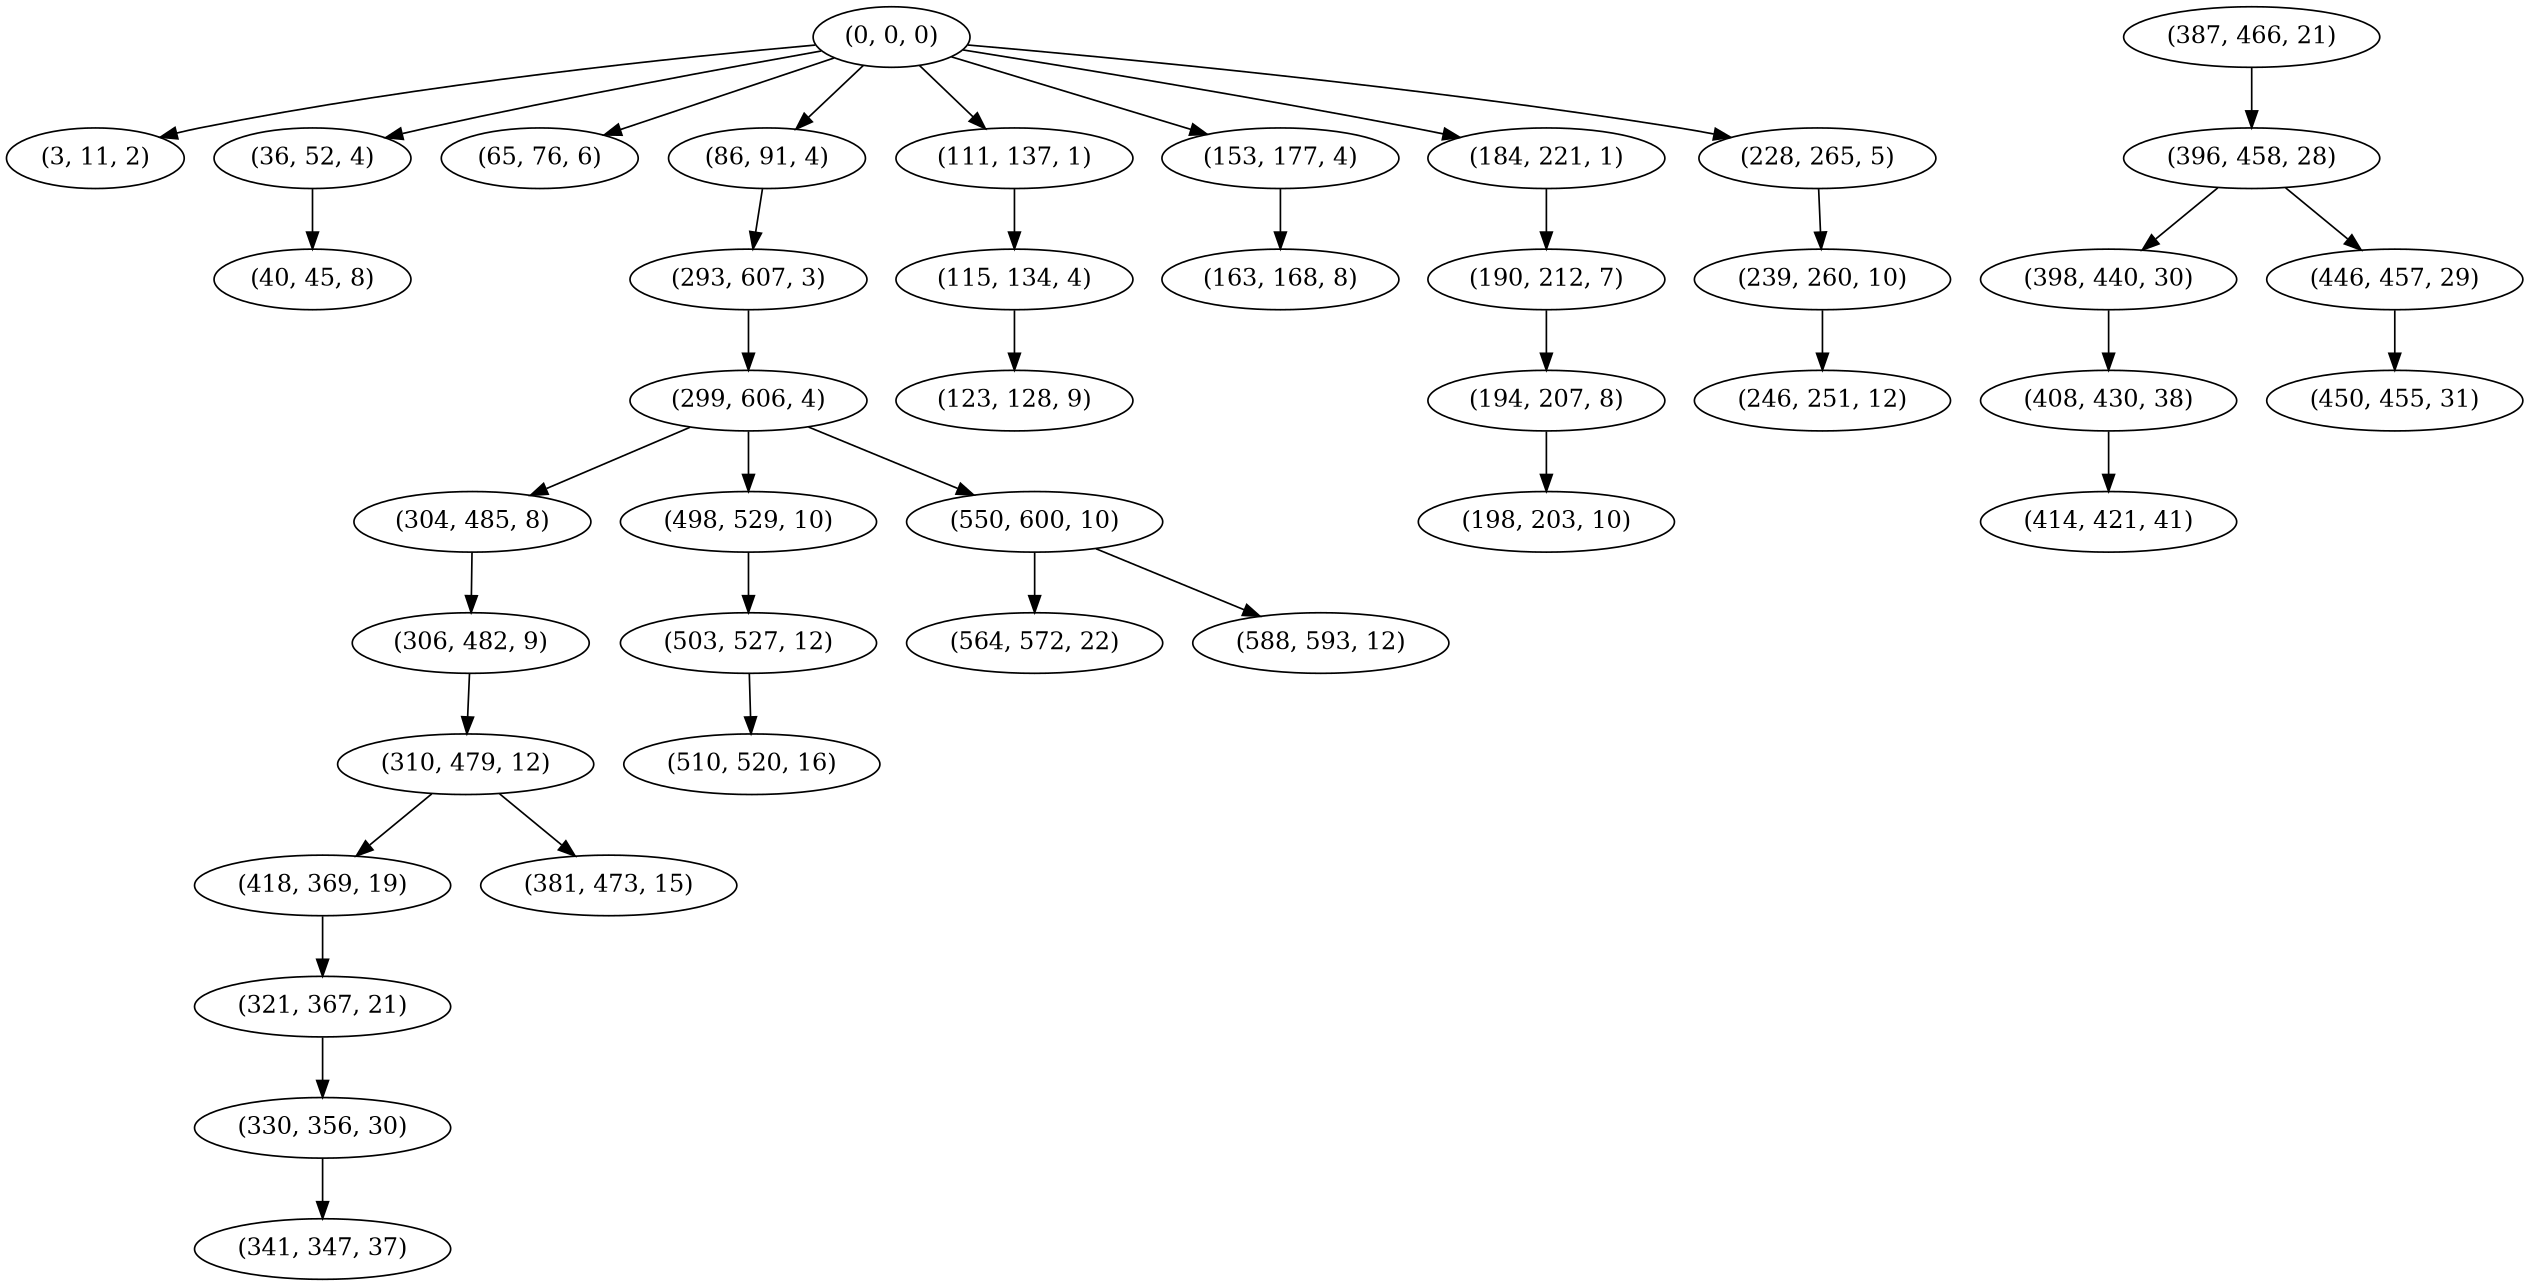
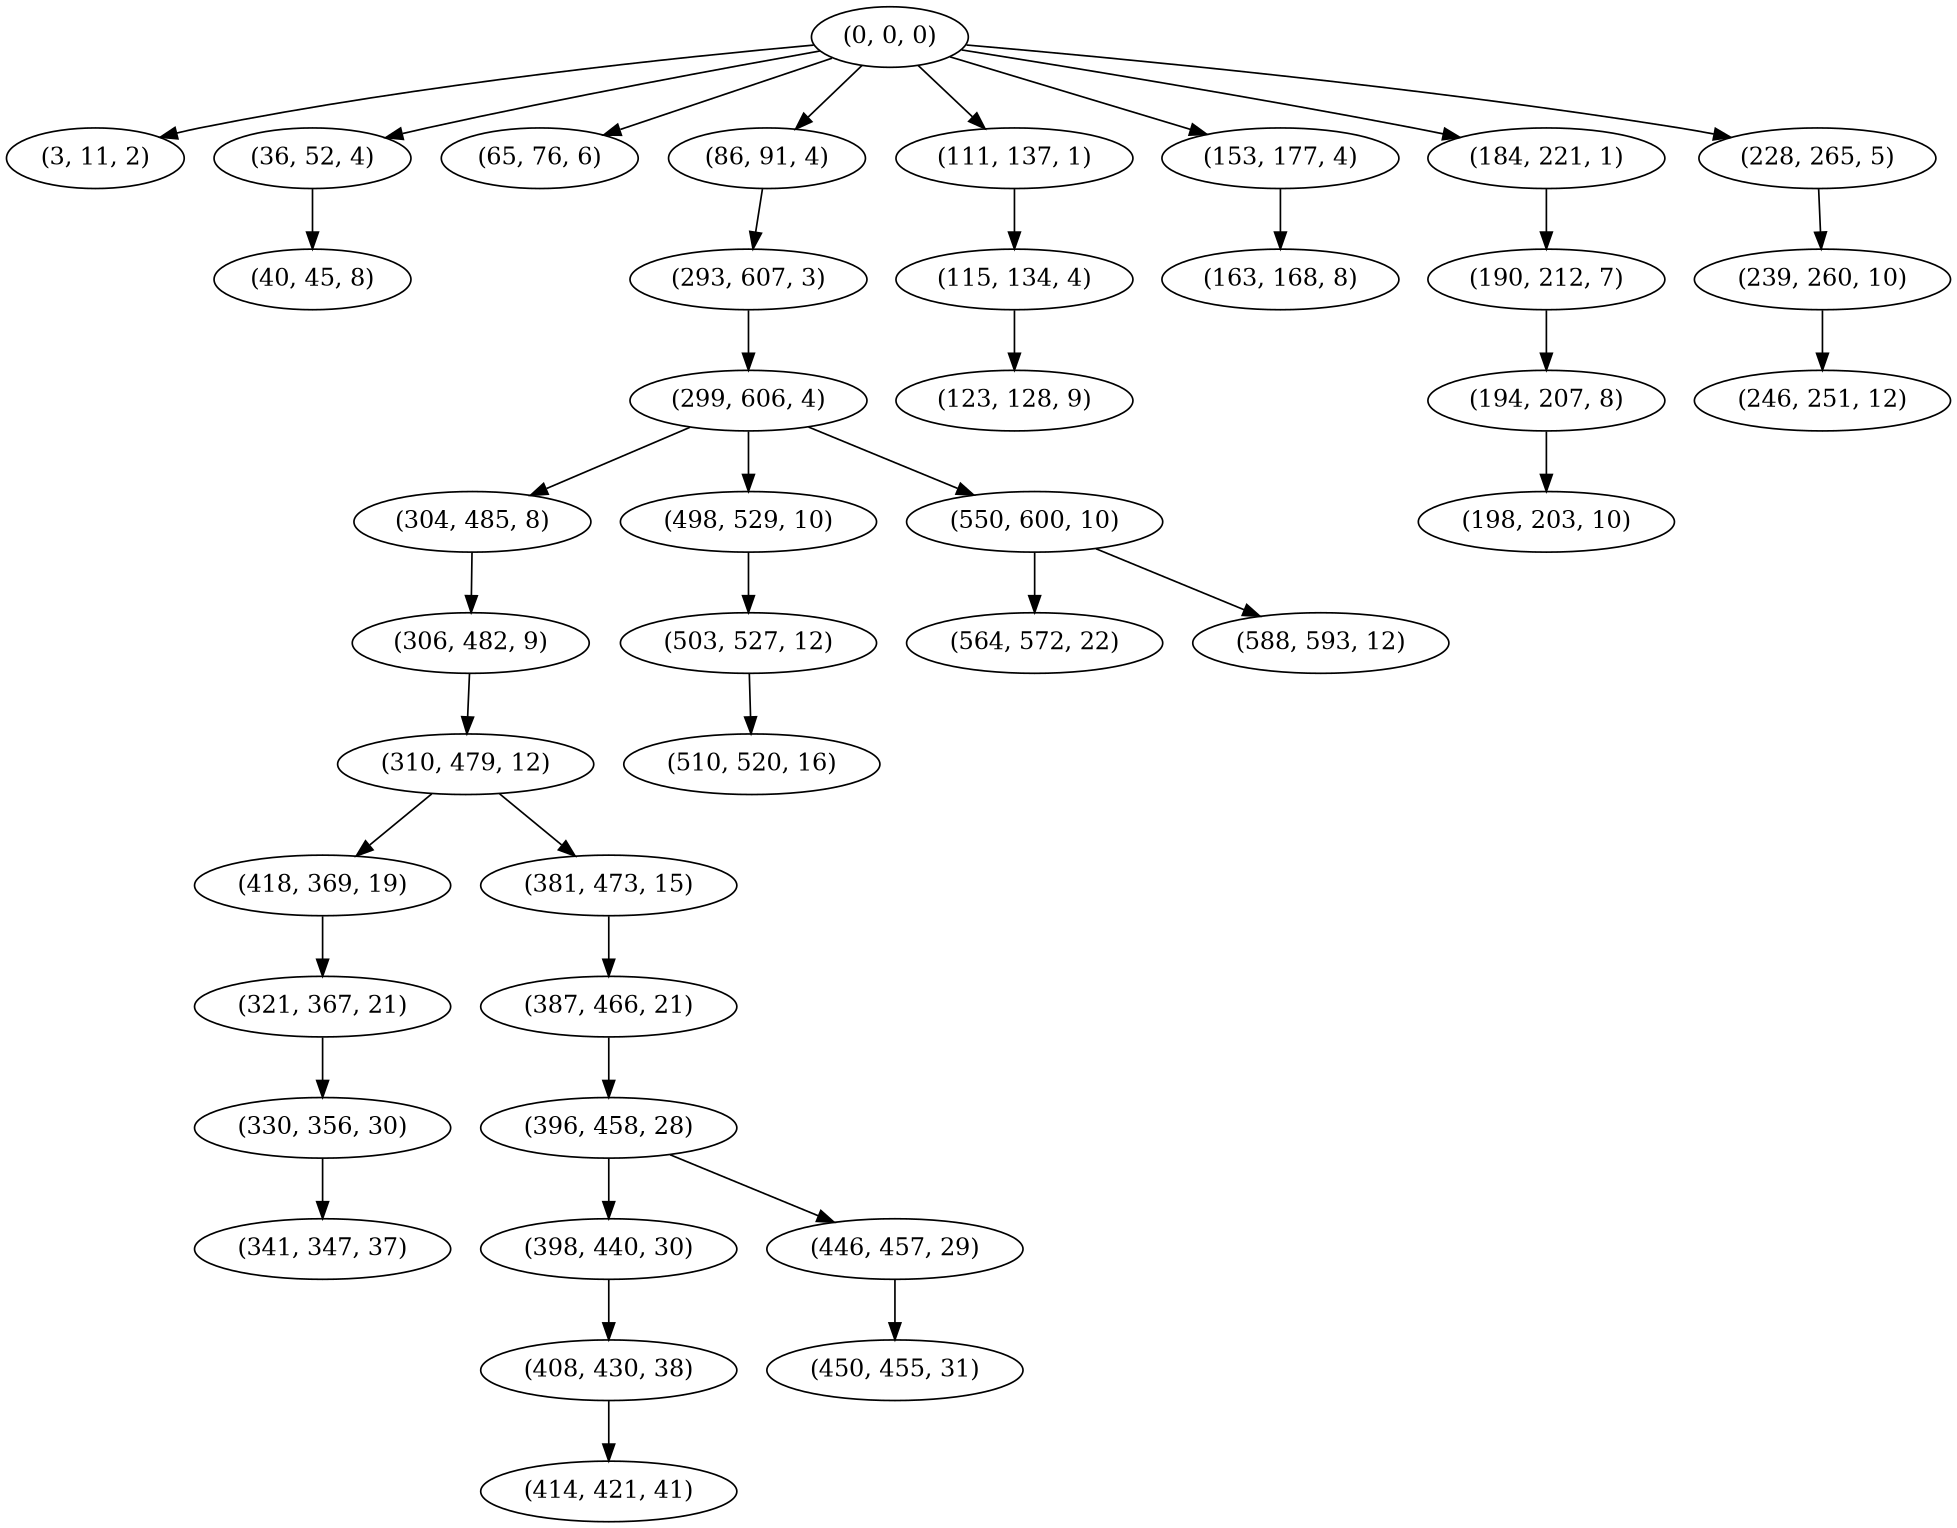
none -> (609, 938)
